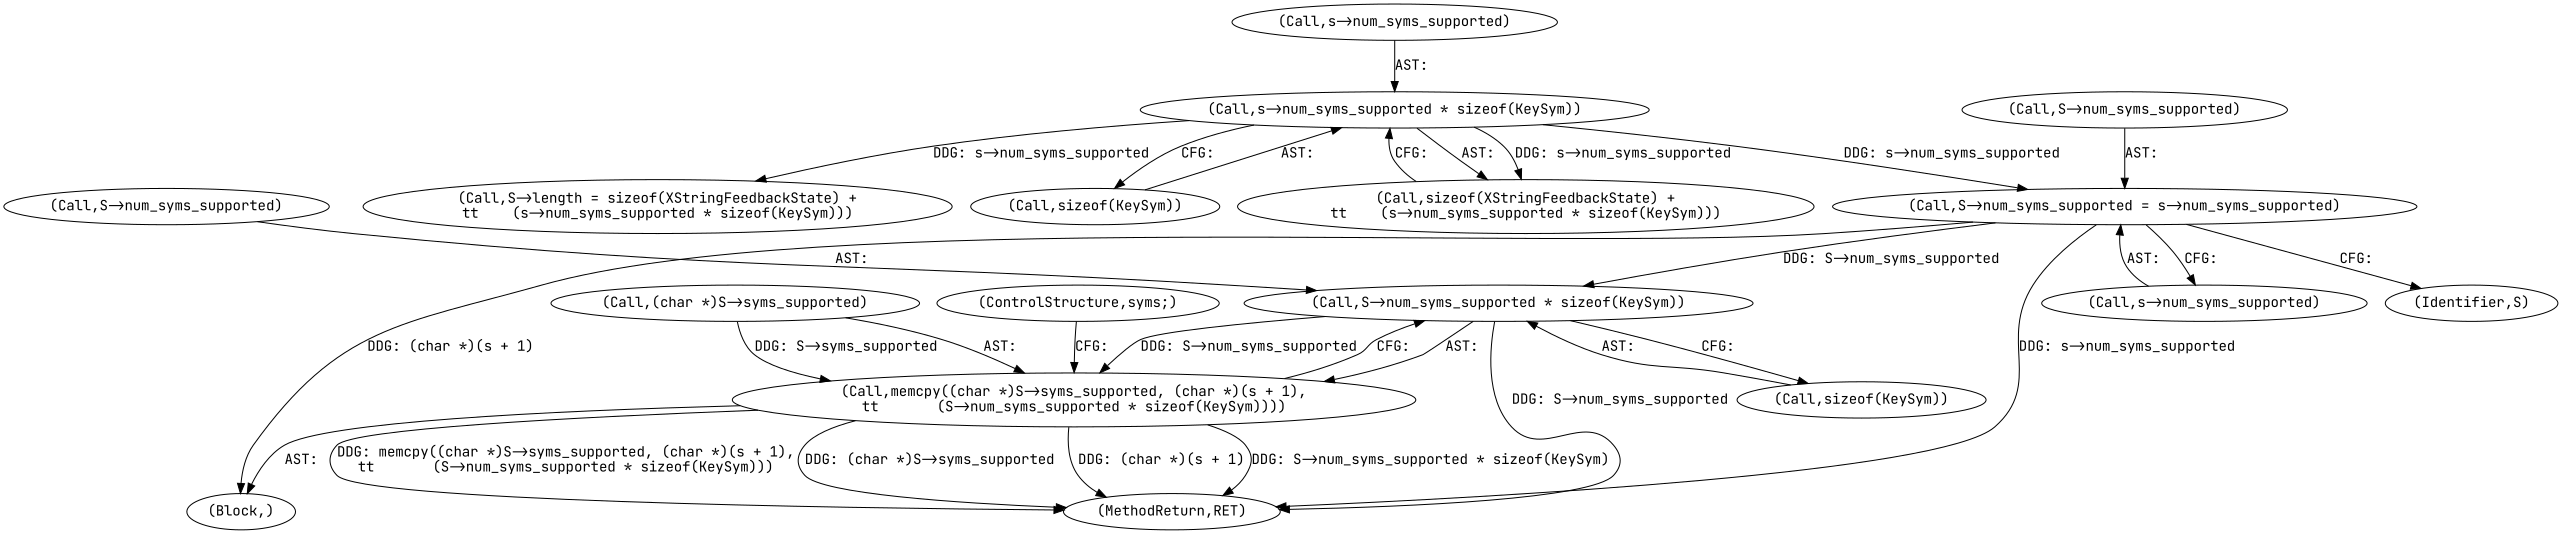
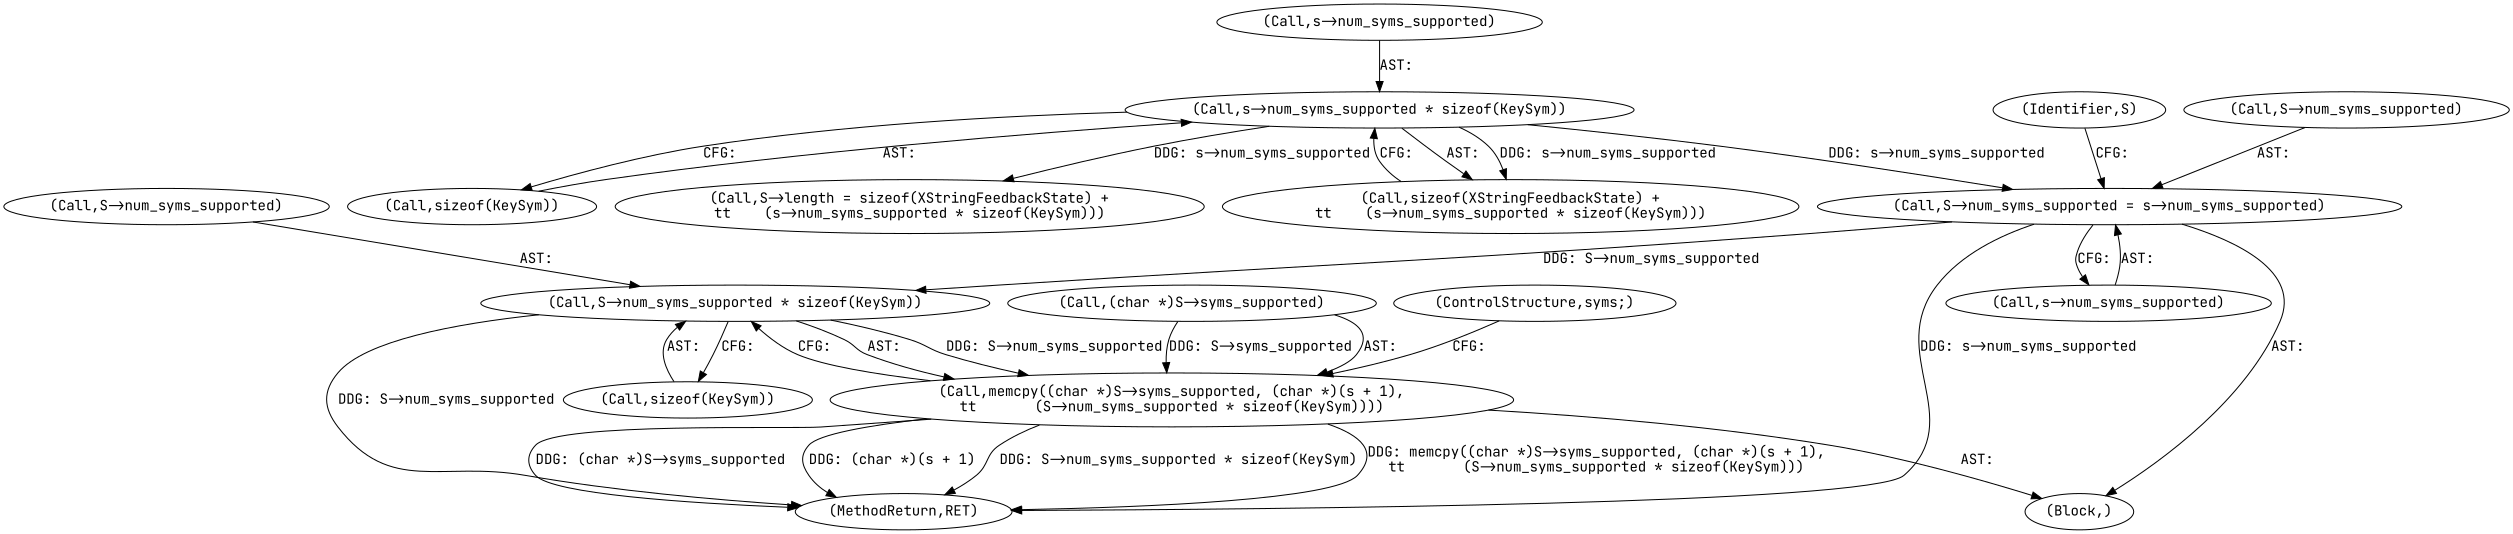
(2299, 255) -> (2093, 153)
(451, 347) -> (2292, 347)
